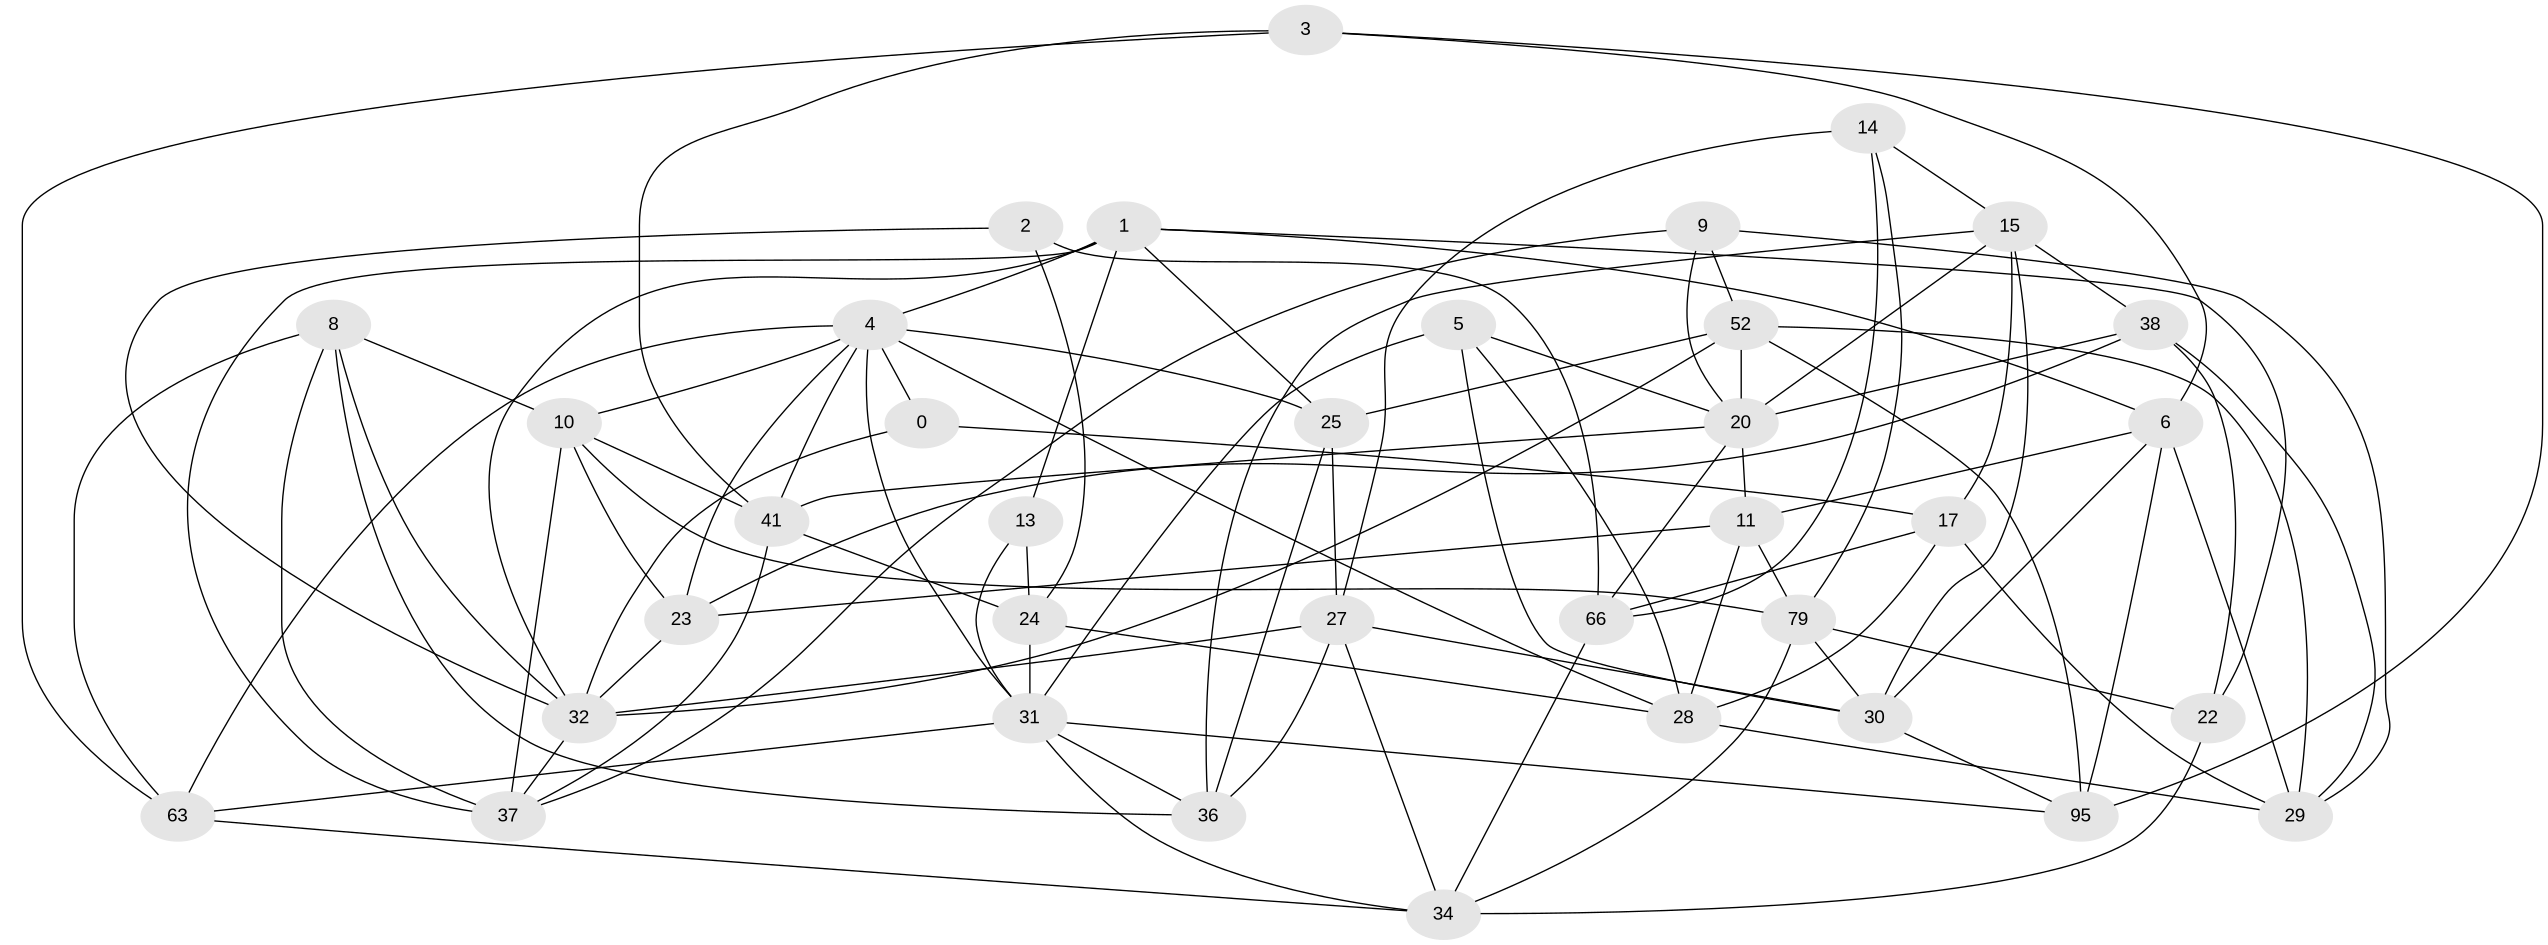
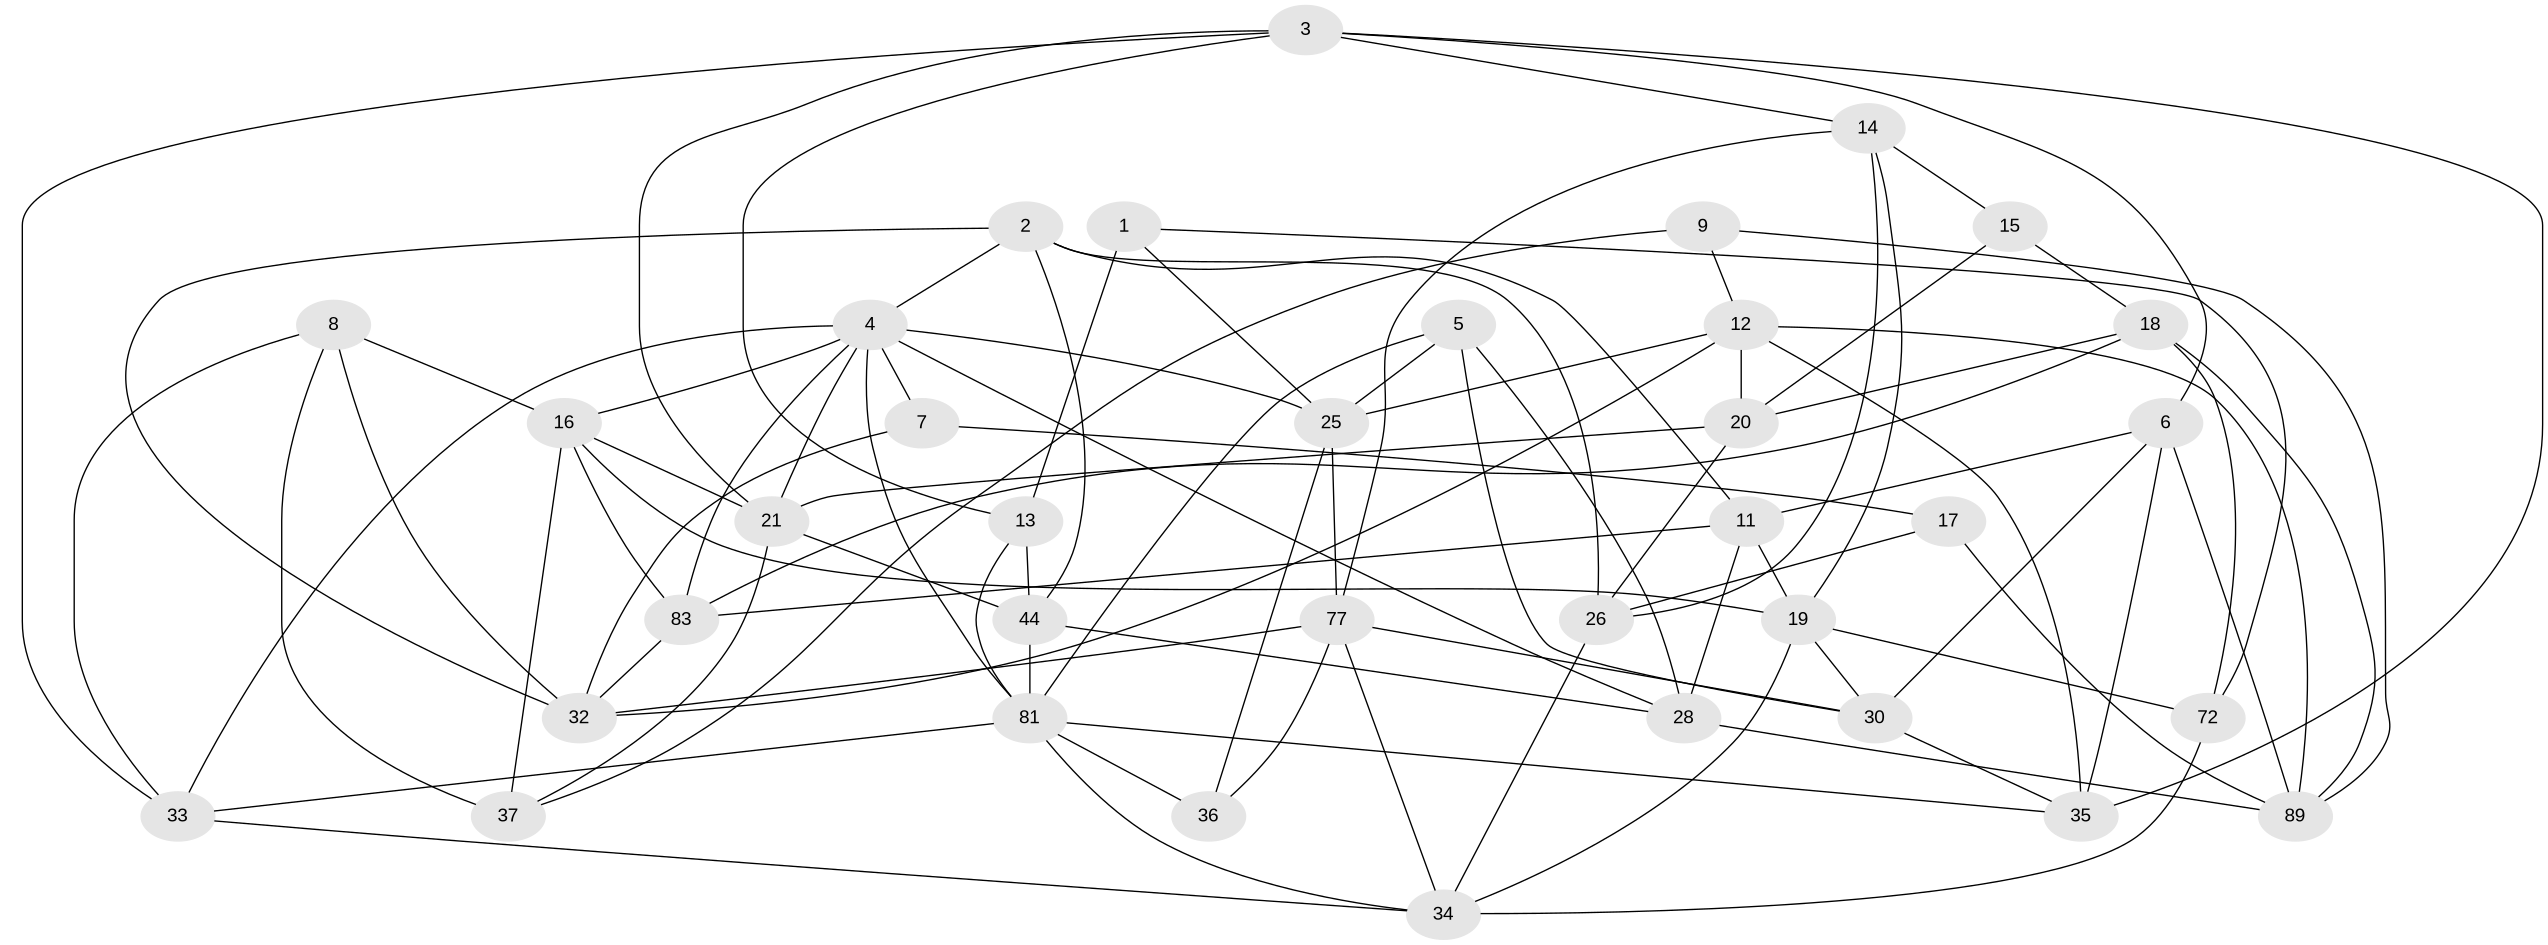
none -> (1587, 79)
none -> (785, 168)
(1656, 276) -> none
(346, 280) -> none
(1000, 280) -> (948, 276)
(654, 293) -> none
(1436, 294) -> none
(1741, 325) -> (1741, 325)
(2151, 325) -> (2151, 325)
(1688, 326) -> none
(2006, 373) -> none
(1600, 374) -> (1395, 374)
(564, 423) -> (564, 423)
(922, 423) -> (922, 423)
(1744, 473) -> (1419, 259)
(2015, 494) -> none
(772, 522) -> (772, 522)
(682, 620) -> (682, 620)
(1030, 620) -> (1030, 620)
(1337, 620) -> (1337, 620)
(1596, 620) -> (1596, 620)
(1798, 620) -> (1798, 620)
(1843, 648) -> none
(1030, 718) -> (1030, 718)
(2208, 718) -> (2208, 718)
(546, 765) -> none
(650, 777) -> none
(178, 816) -> (178, 816)
(2081, 816) -> (2081, 816)
(2295, 816) -> (2295, 816)
